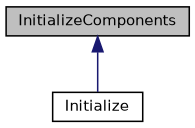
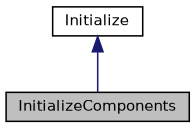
(98, 72) -> (98, 72)
